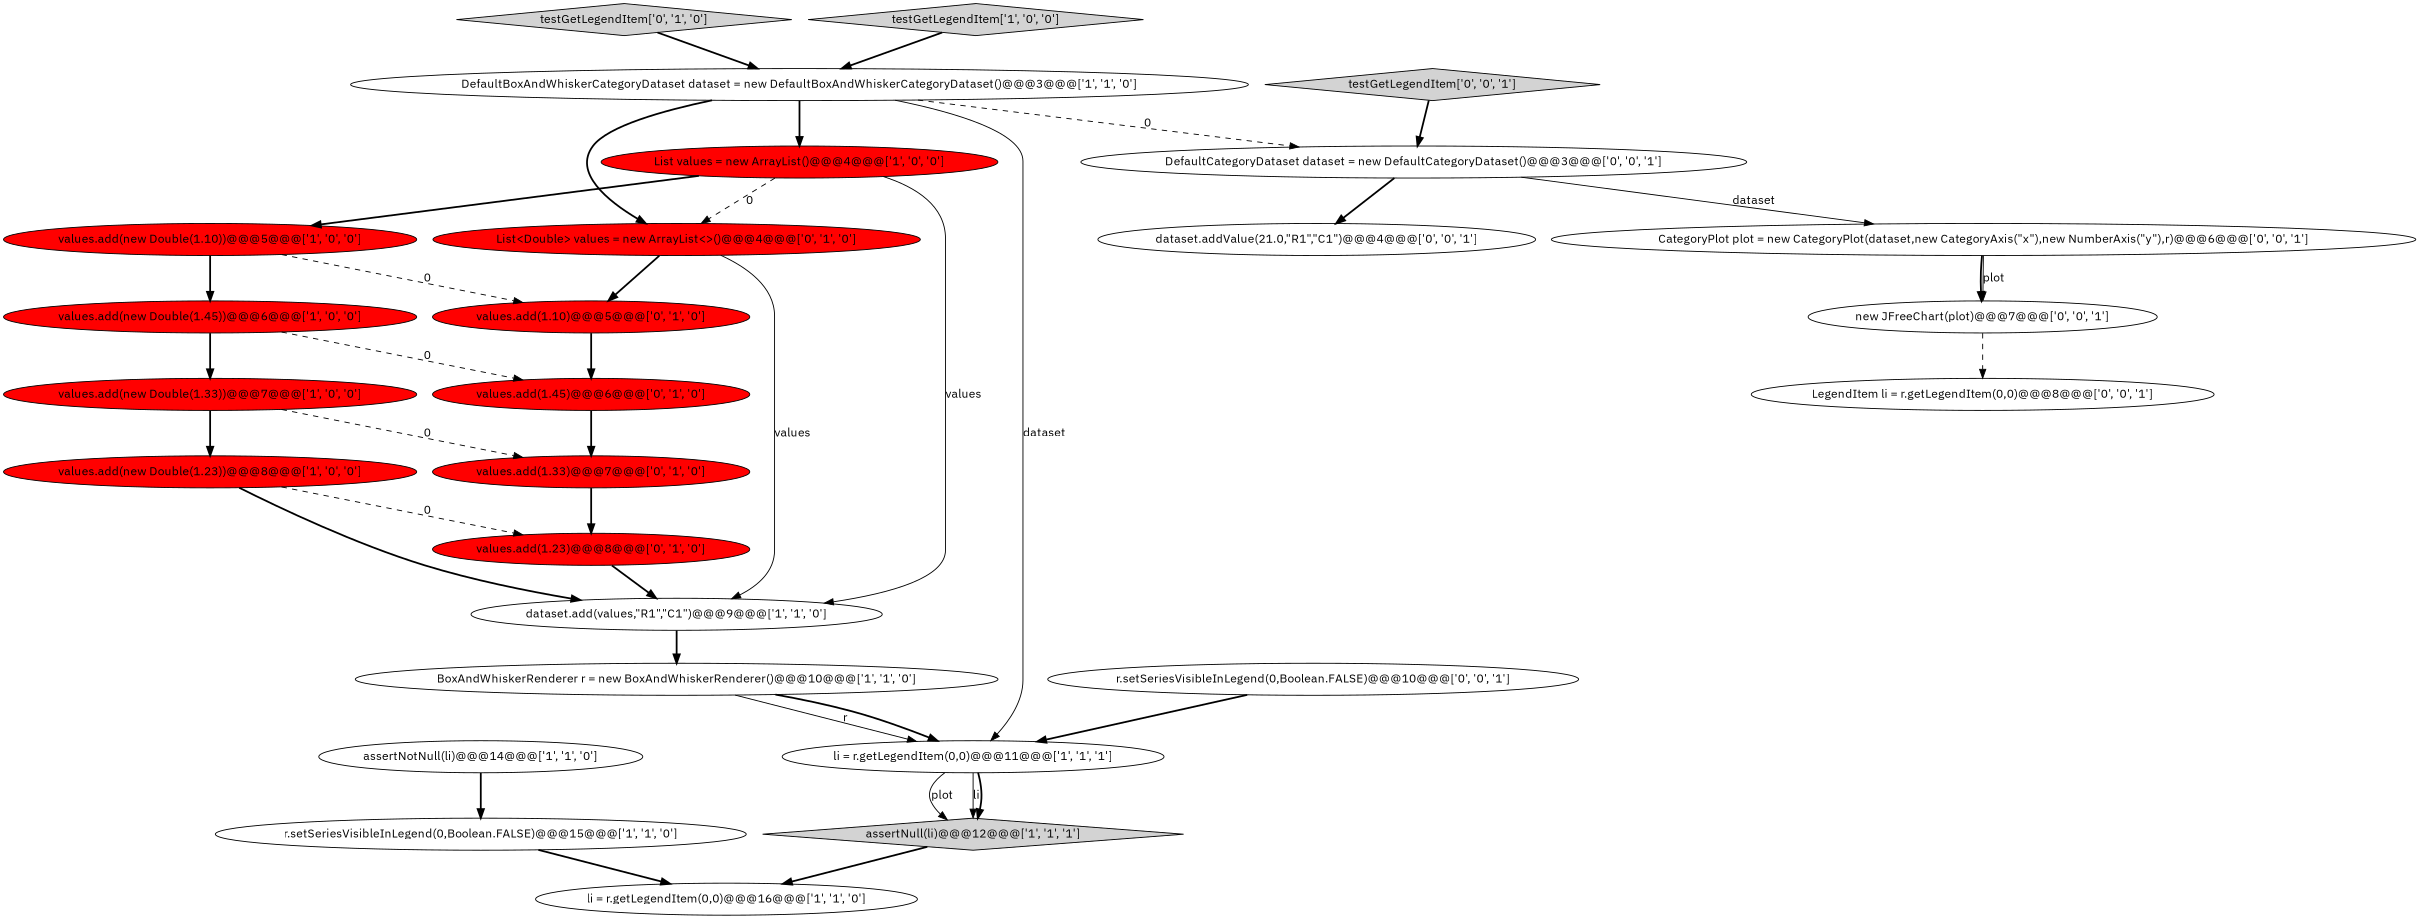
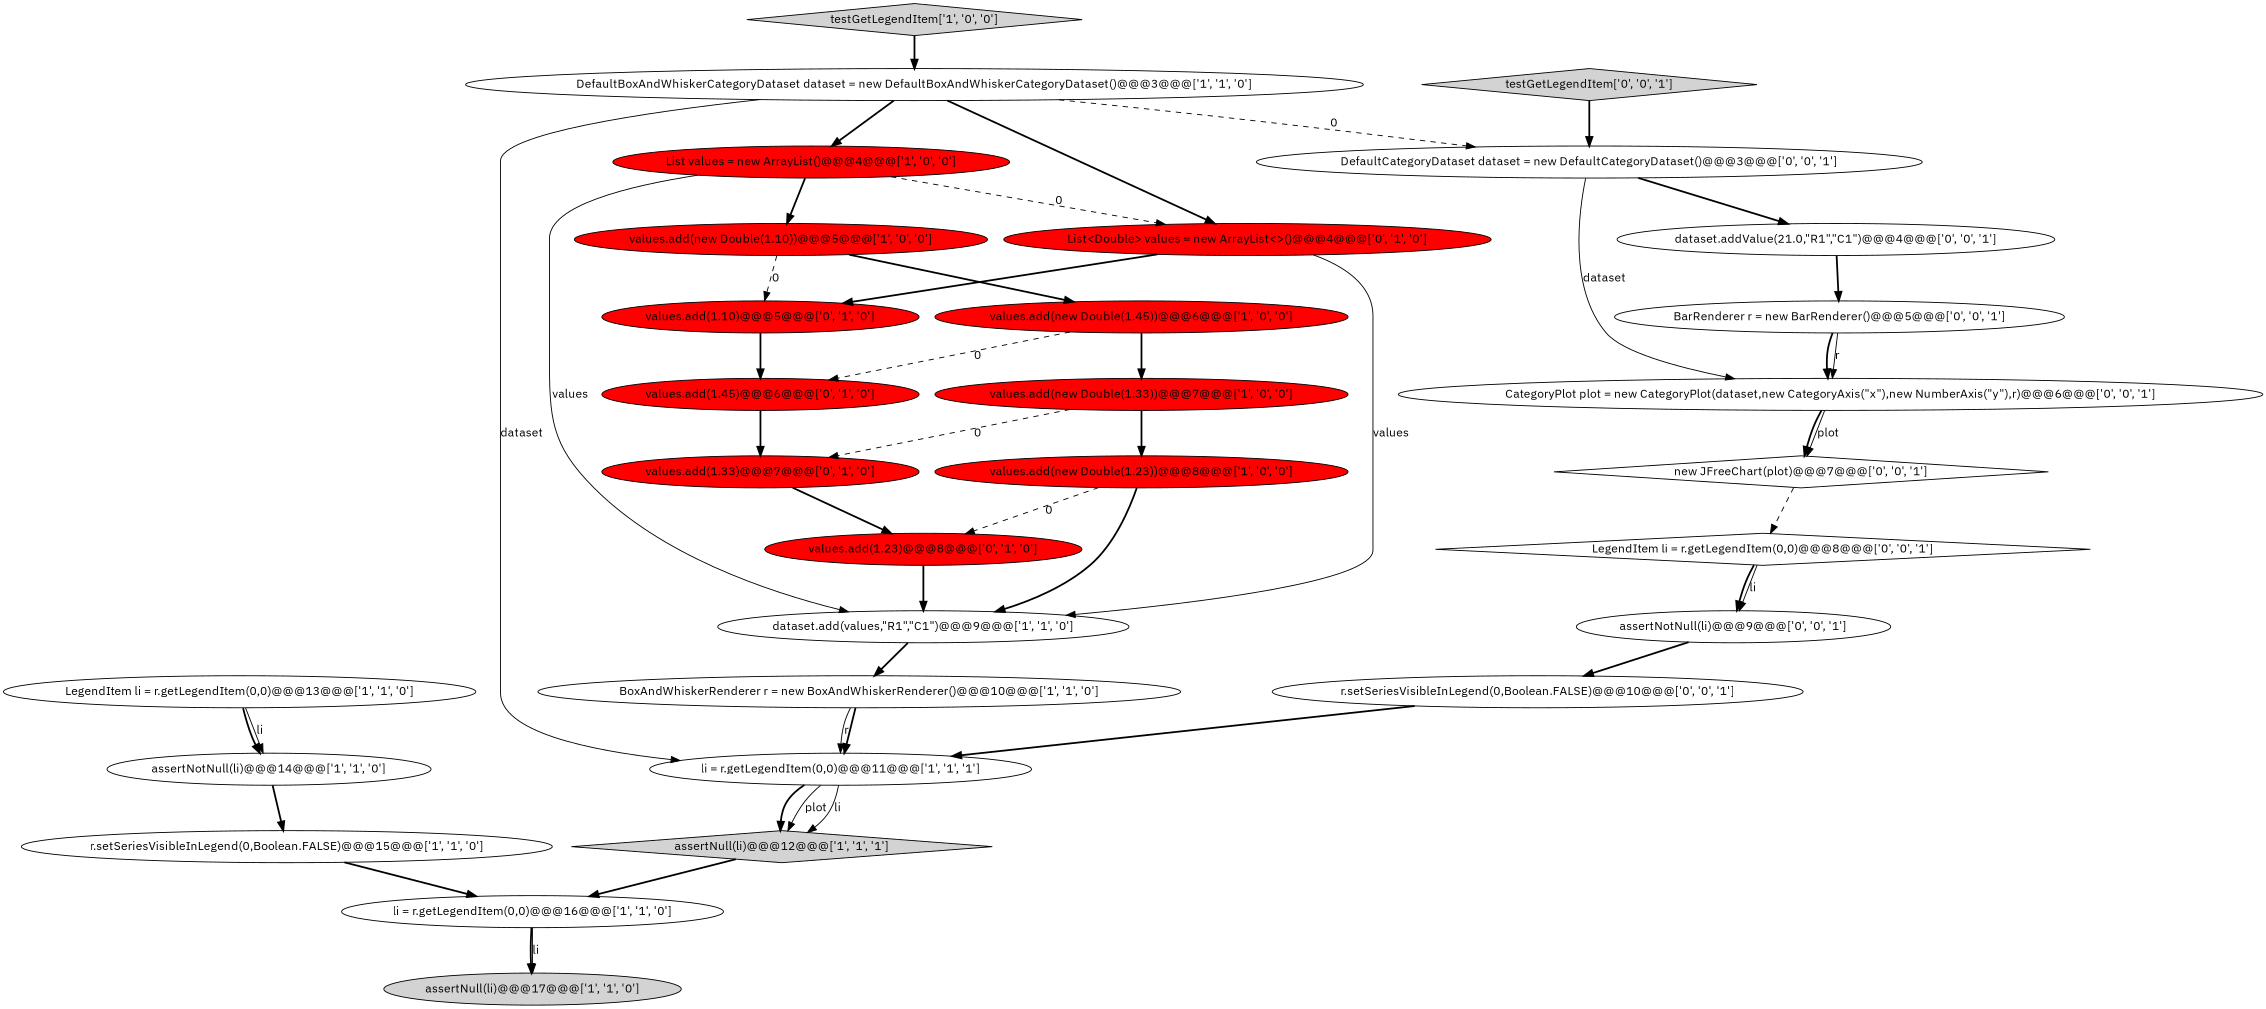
(624, 20) -> none
none -> (1839, 317)
(1983, 317) -> (1801, 472)
(1983, 394) -> (1763, 549)
none -> (1734, 627)
none -> (240, 692)
none -> (533, 989)
